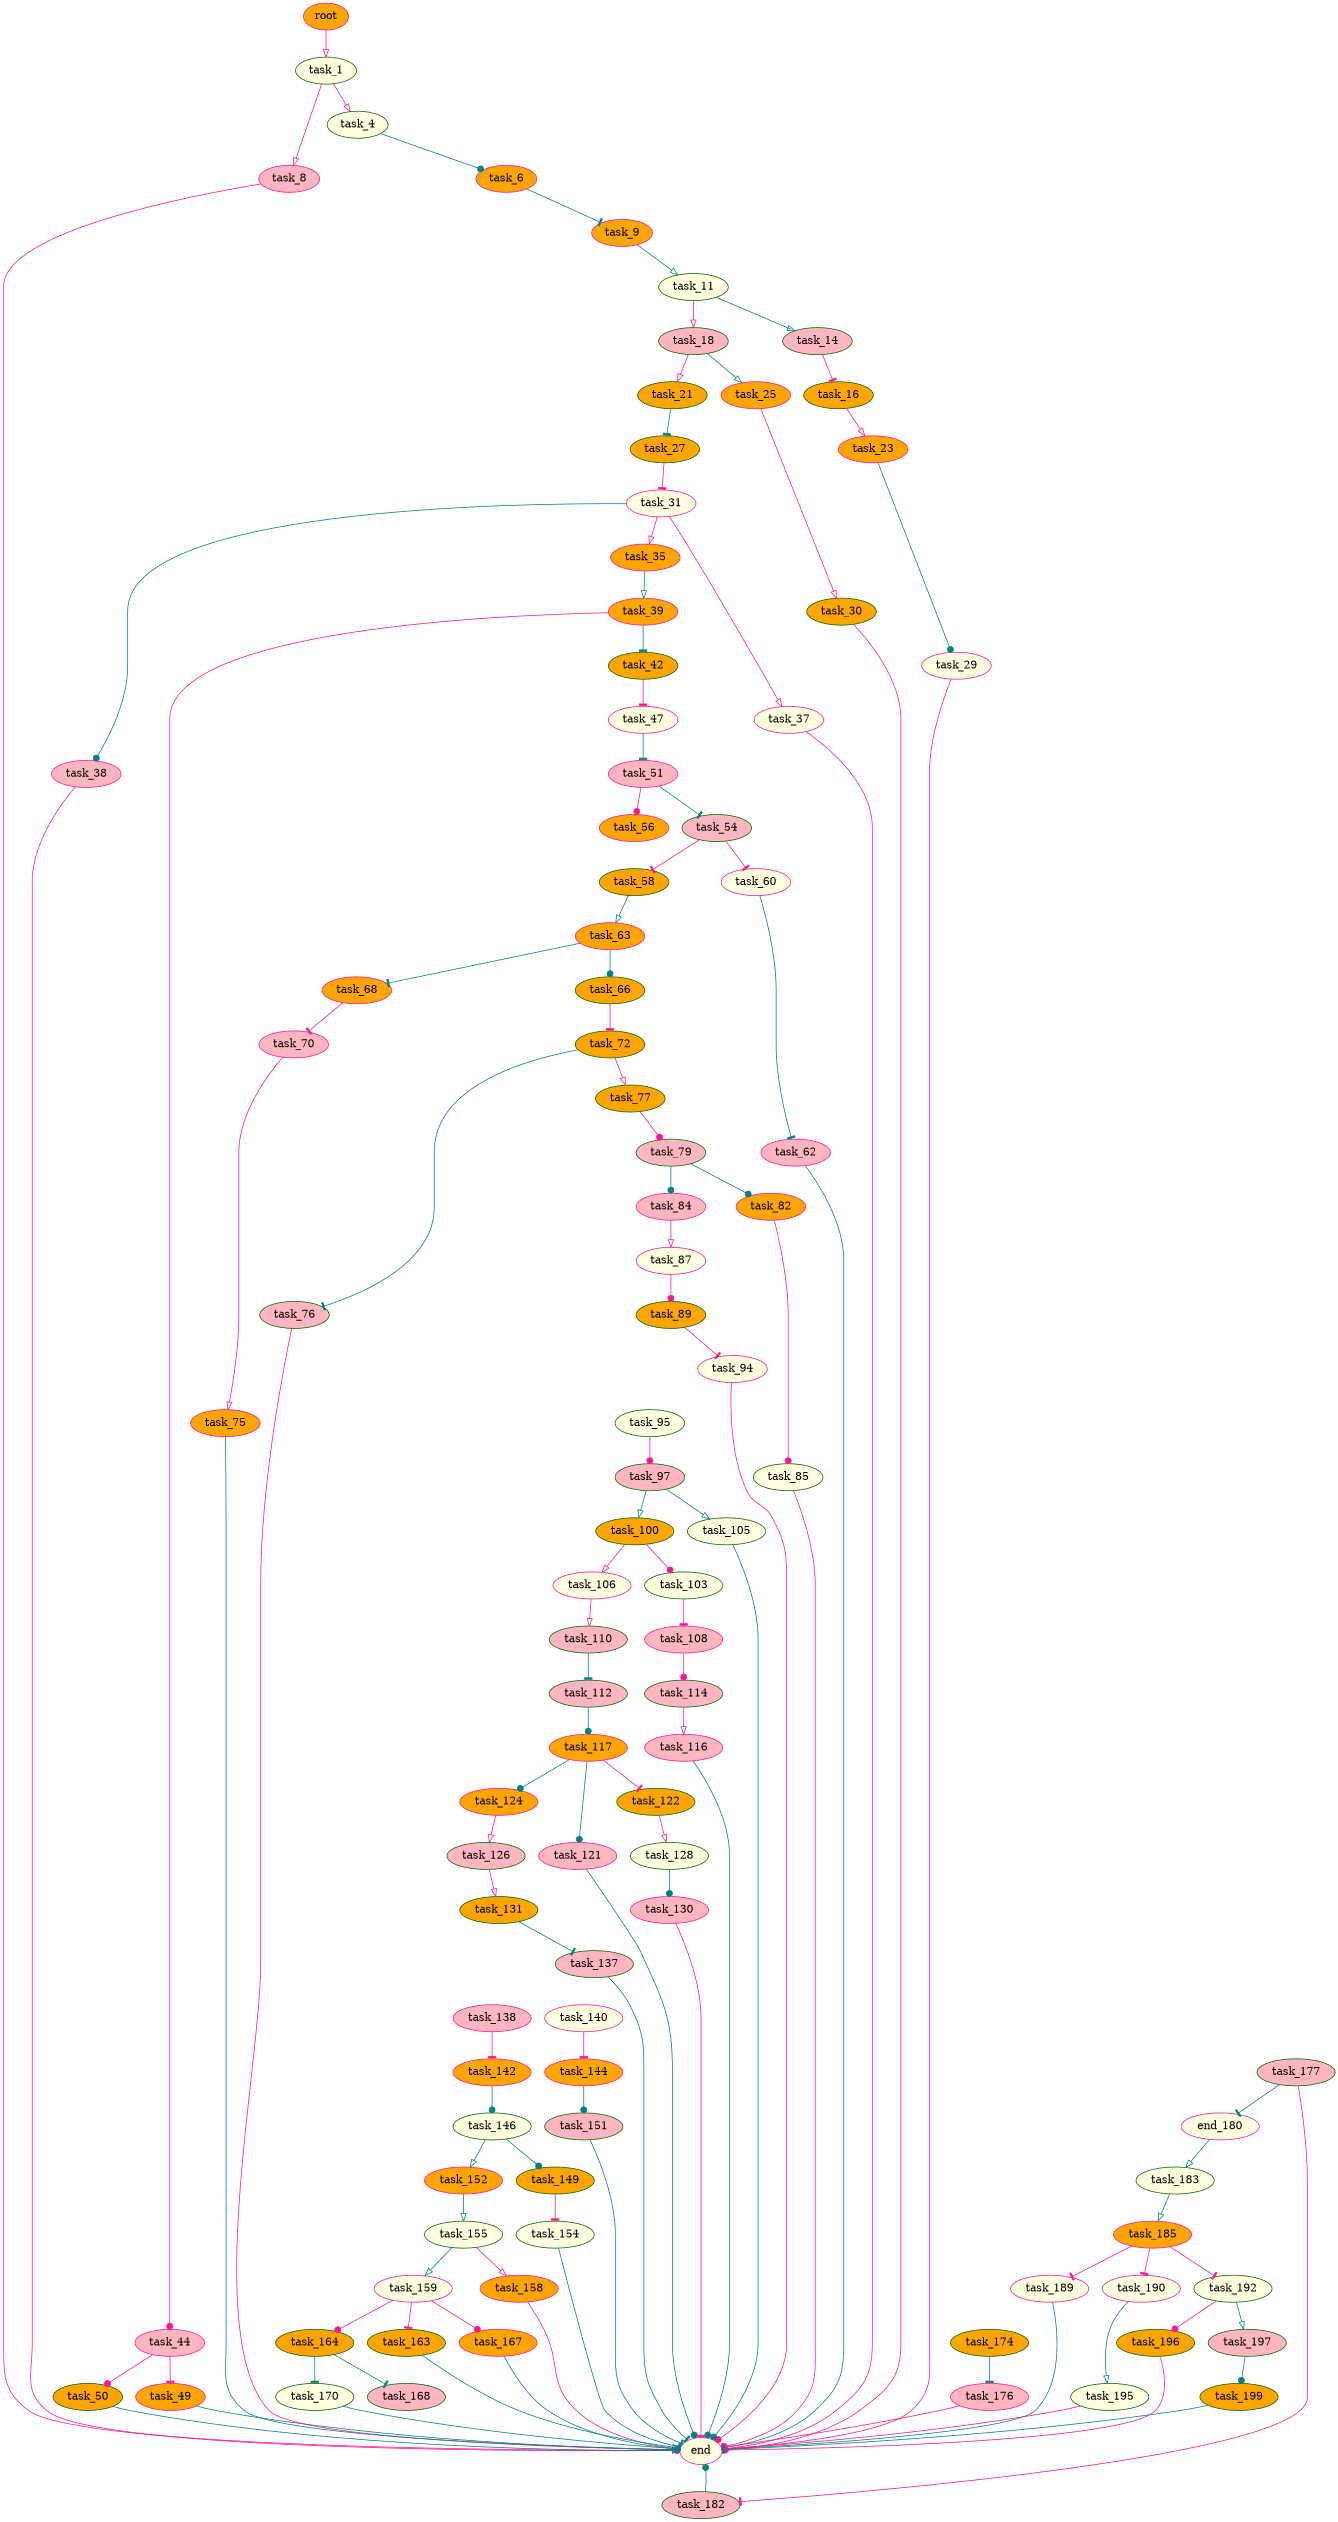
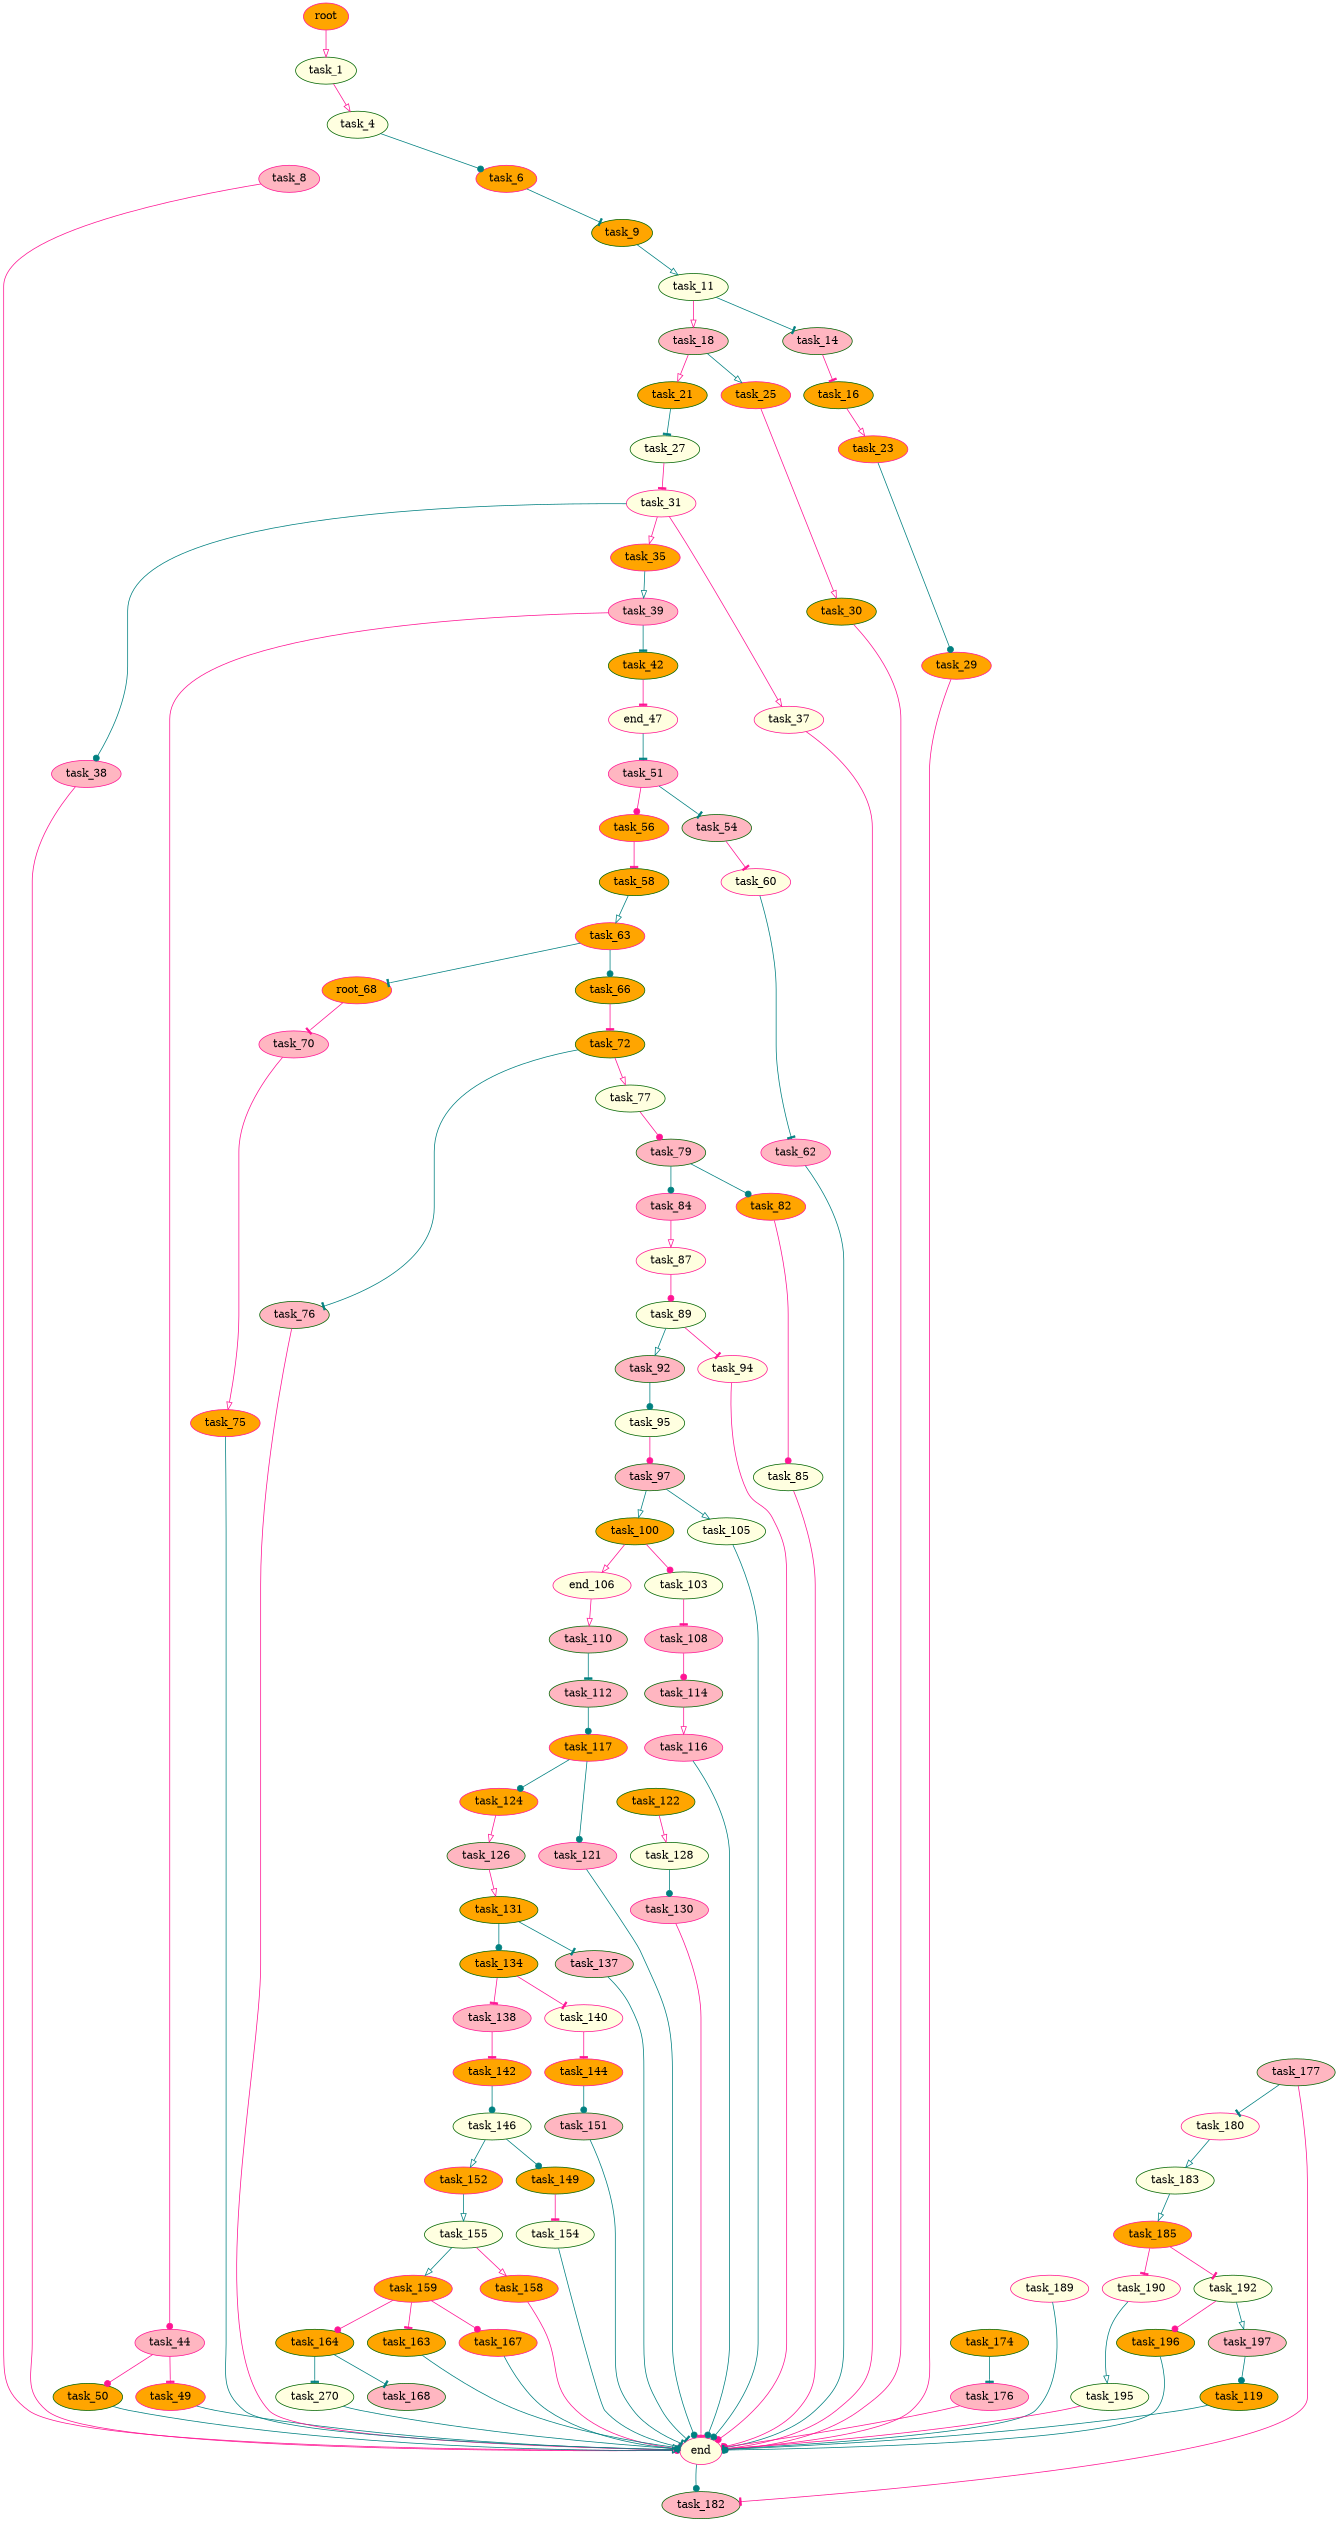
(309, 121) -> none
(622, 233) -> (622, 233)
(754, 313) -> (754, 313)
(665, 449) -> (665, 449)
(643, 612) -> (643, 612)
(956, 666) -> (956, 666)
(643, 720) -> (643, 720)
(677, 854) -> (634, 853)
(357, 990) -> (357, 990)
(630, 1099) -> (630, 1099)
(671, 1315) -> (671, 1315)
none -> (650, 1369)
(592, 1585) -> (592, 1585)
(621, 1774) -> none
none -> (499, 1964)
(1220, 2126) -> (1220, 2126)
(1103, 2261) -> none
(413, 2289) -> (413, 2289)
(315, 2397) -> (315, 2397)
(1239, 2397) -> (1239, 2397)
(972, 2441) -> (972, 2441)
(706, 2481) -> (696, 2475)
